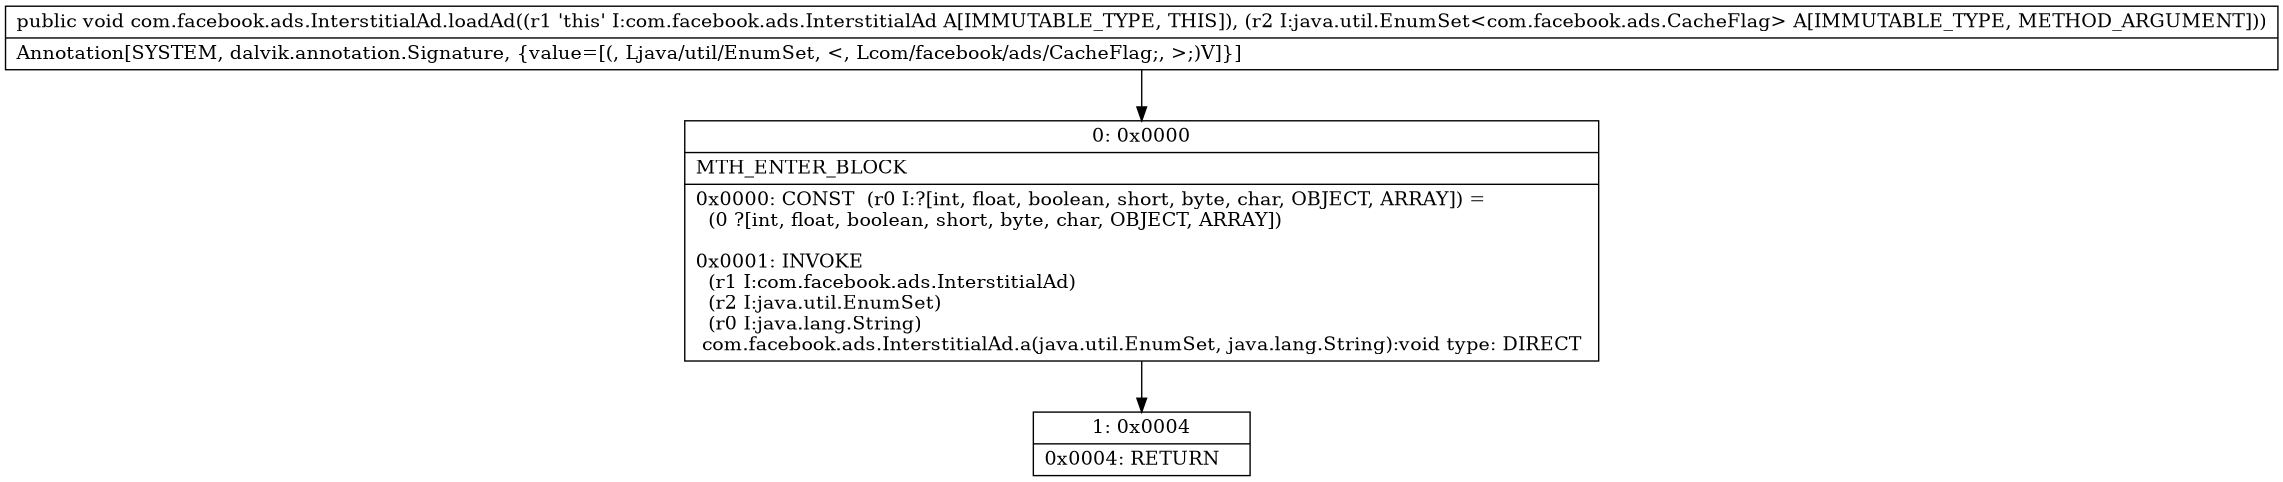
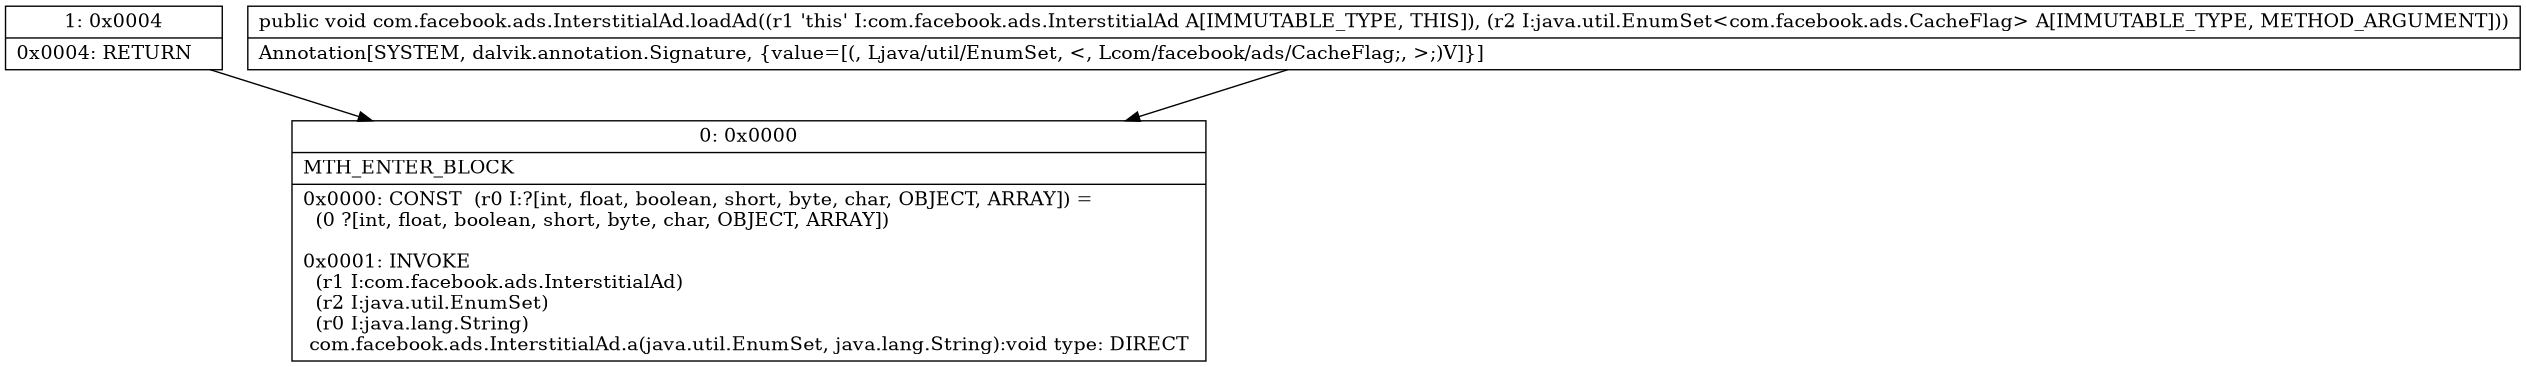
(1142, 380) -> (285, 93)
